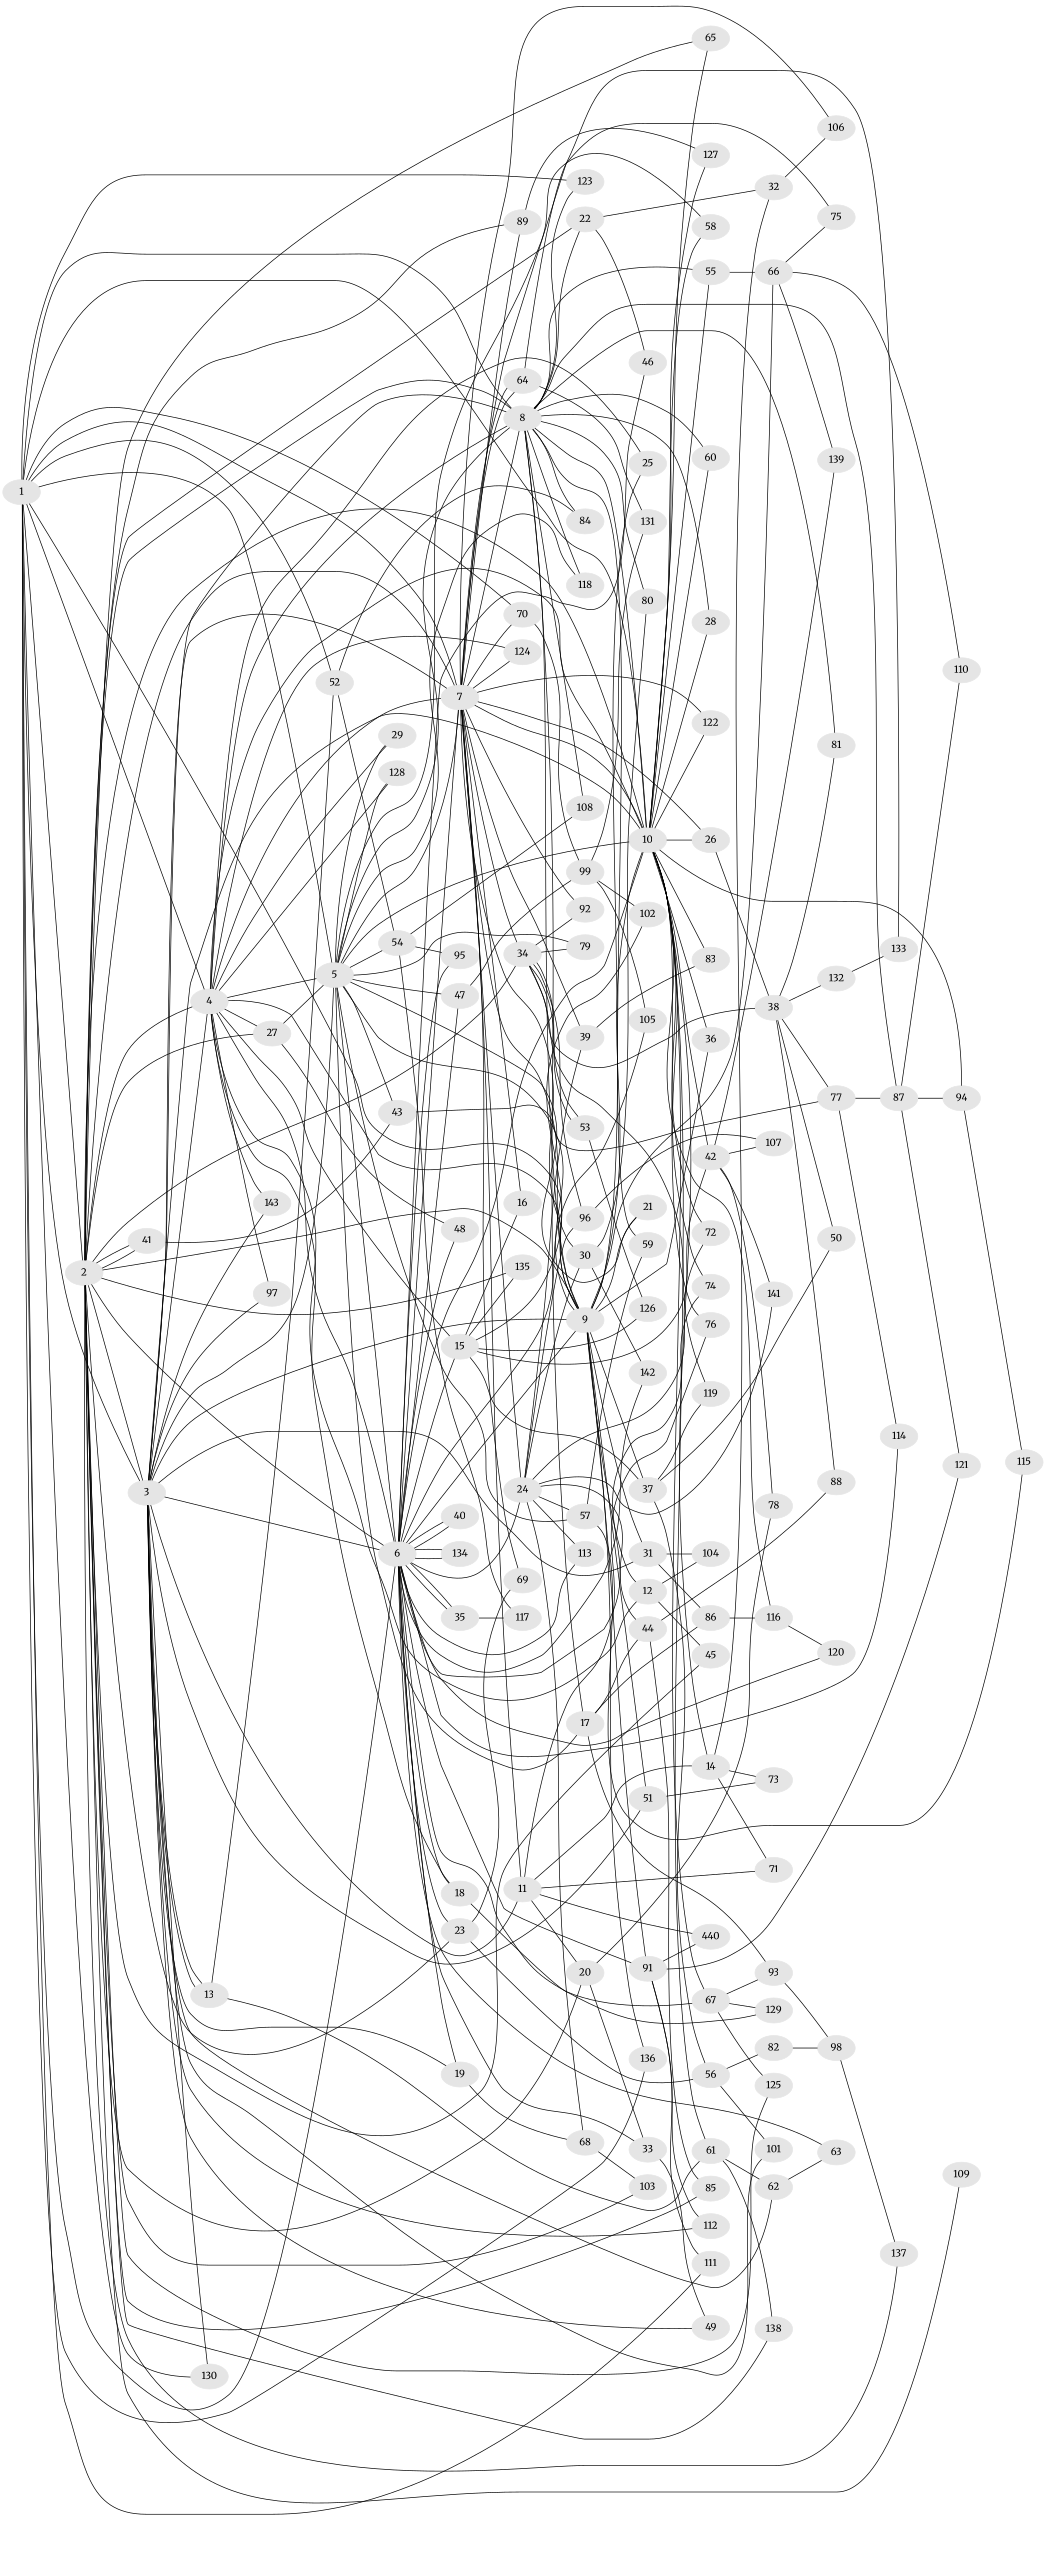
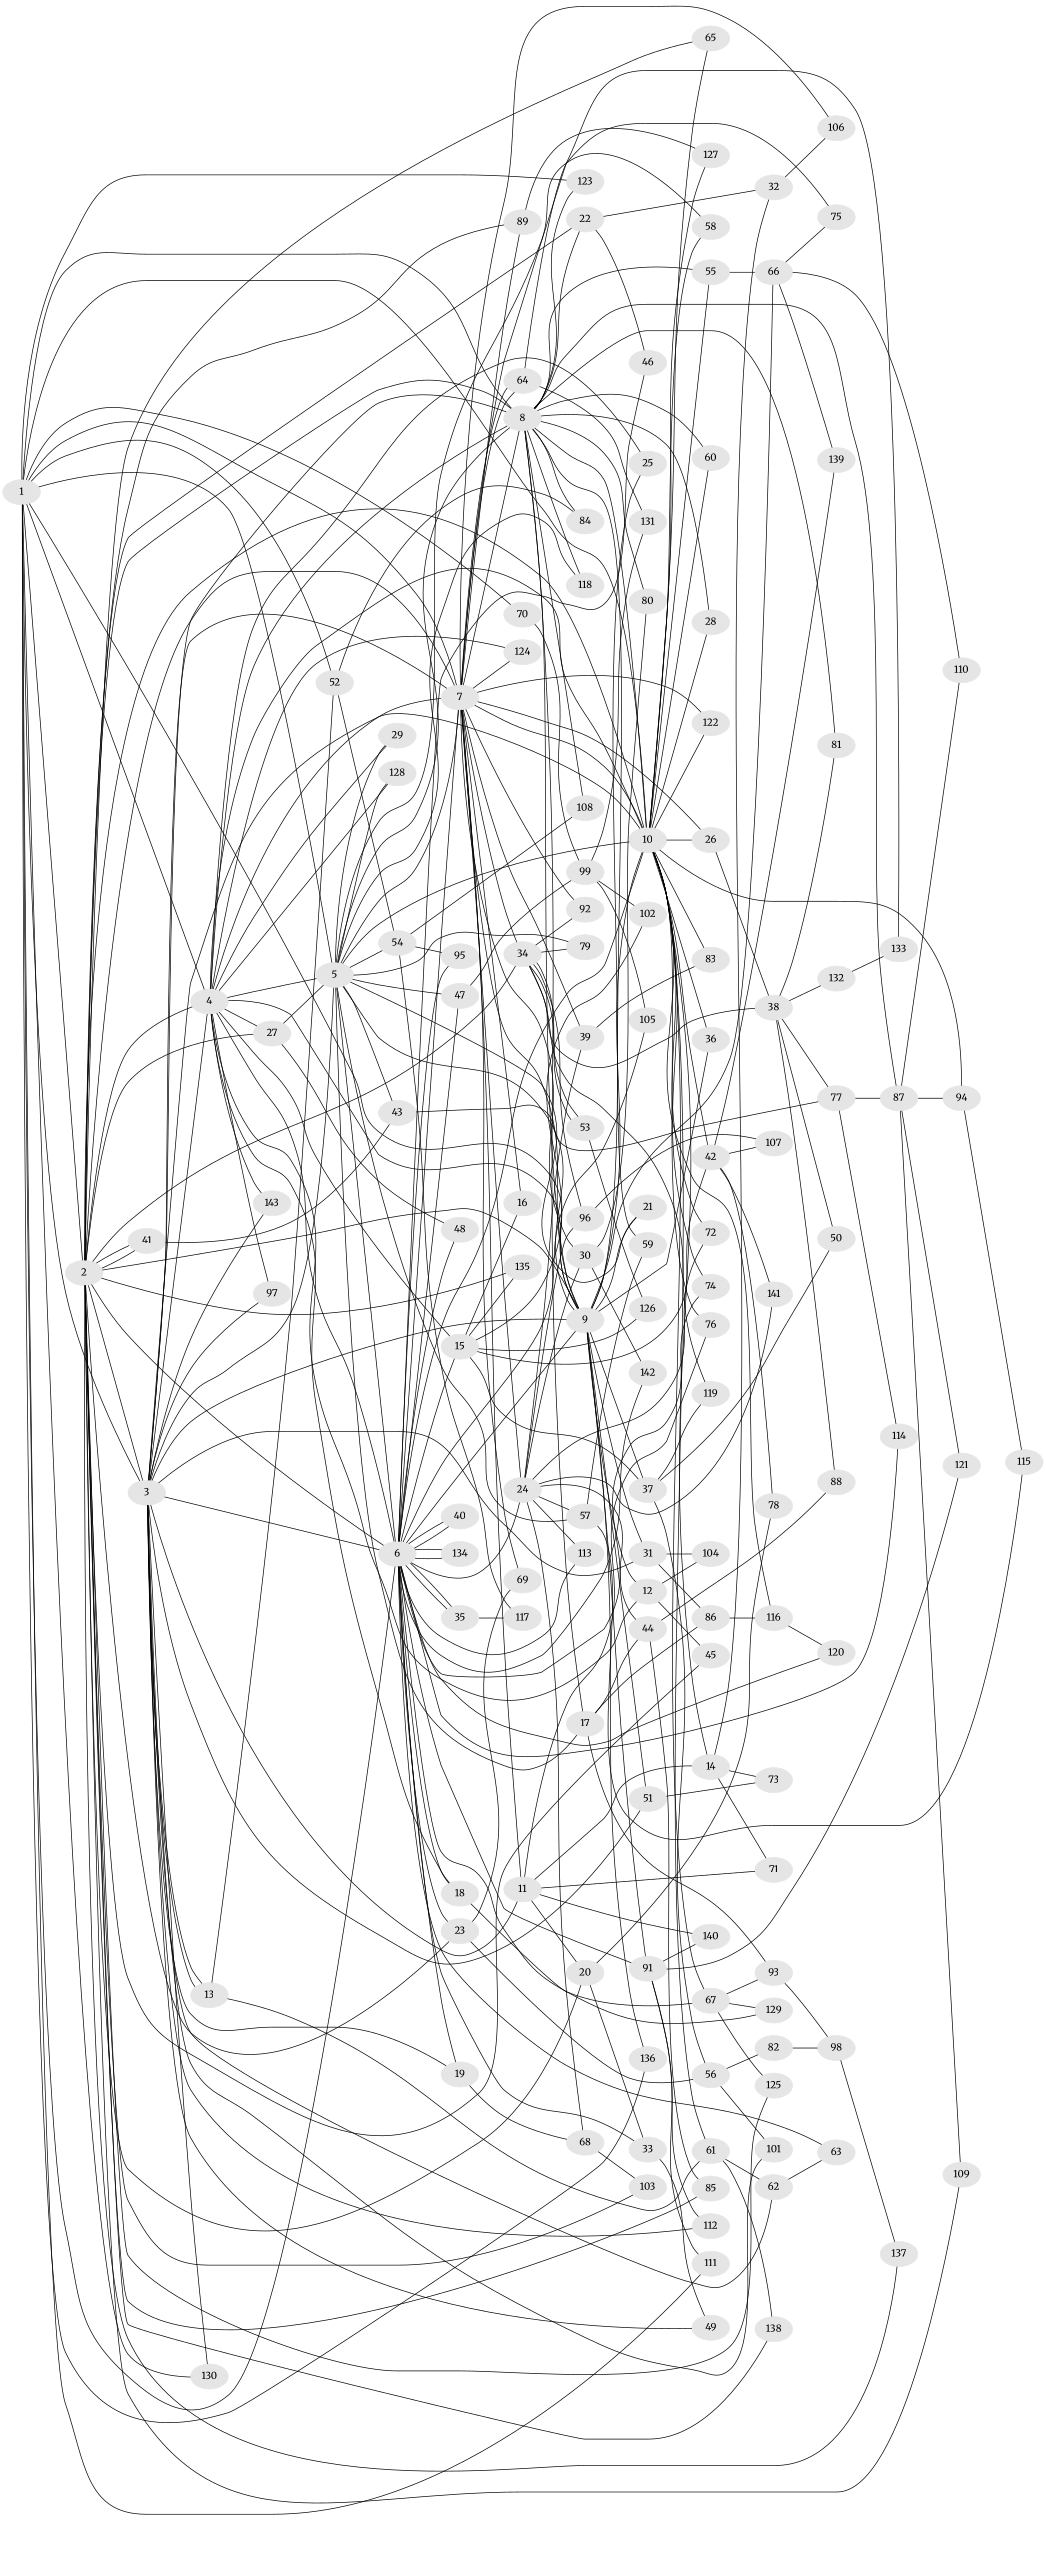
(488, 654) -> none
none -> (930, 1636)
(711, 1937) -> (711, 1937)
